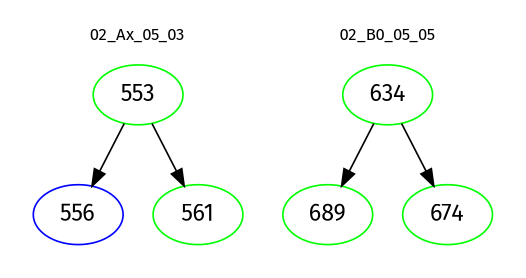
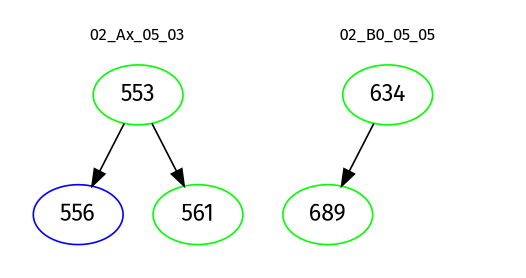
(448, 215) -> none
